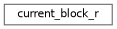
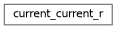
(58, 15) -> (58, 15)
